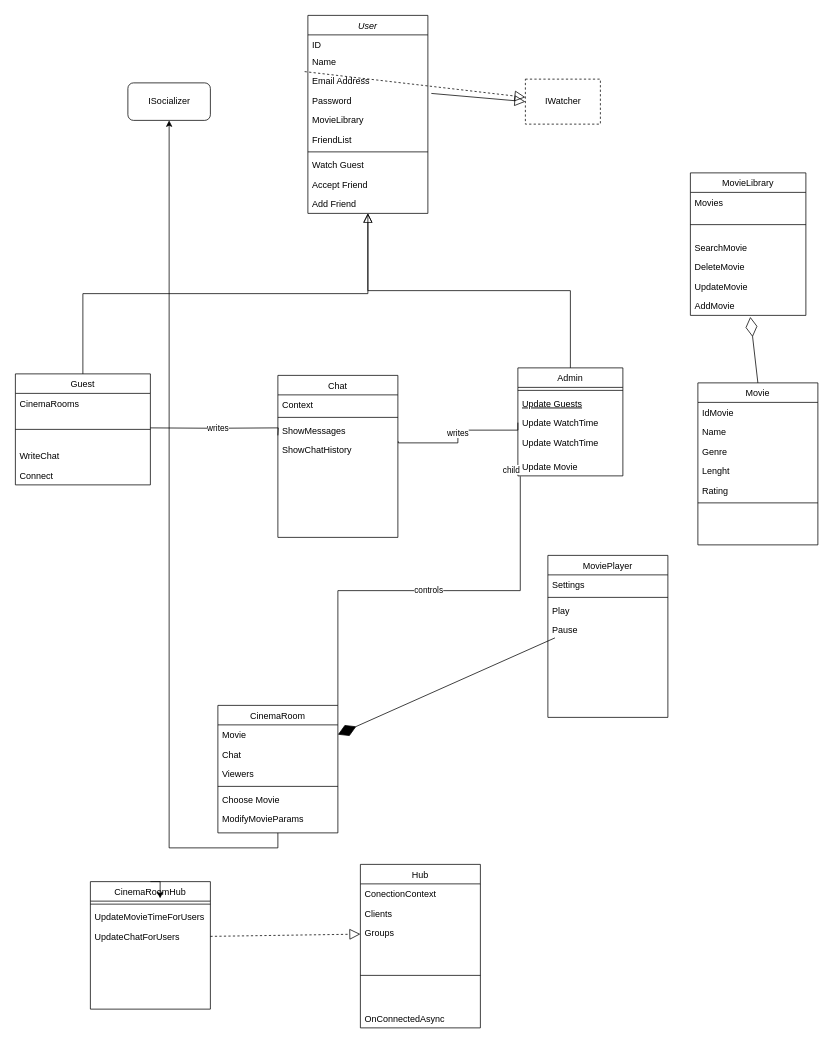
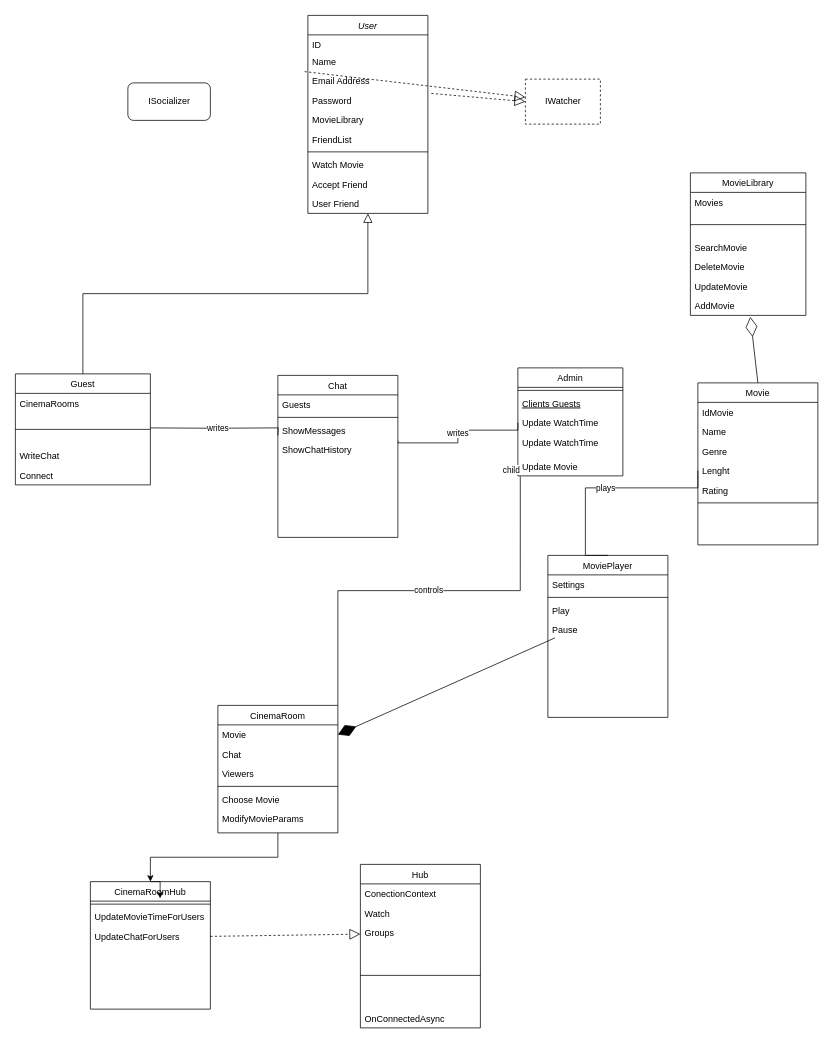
(473, 97) -> (473, 97)
(339, 165) -> (337, 165)
(335, 204) -> (337, 204)
(368, 218) -> (368, 292)
(508, 291) -> none
(554, 404) -> (554, 404)
(300, 405) -> (297, 405)
none -> (605, 488)
(169, 848) -> (207, 857)
(380, 914) -> (377, 914)
